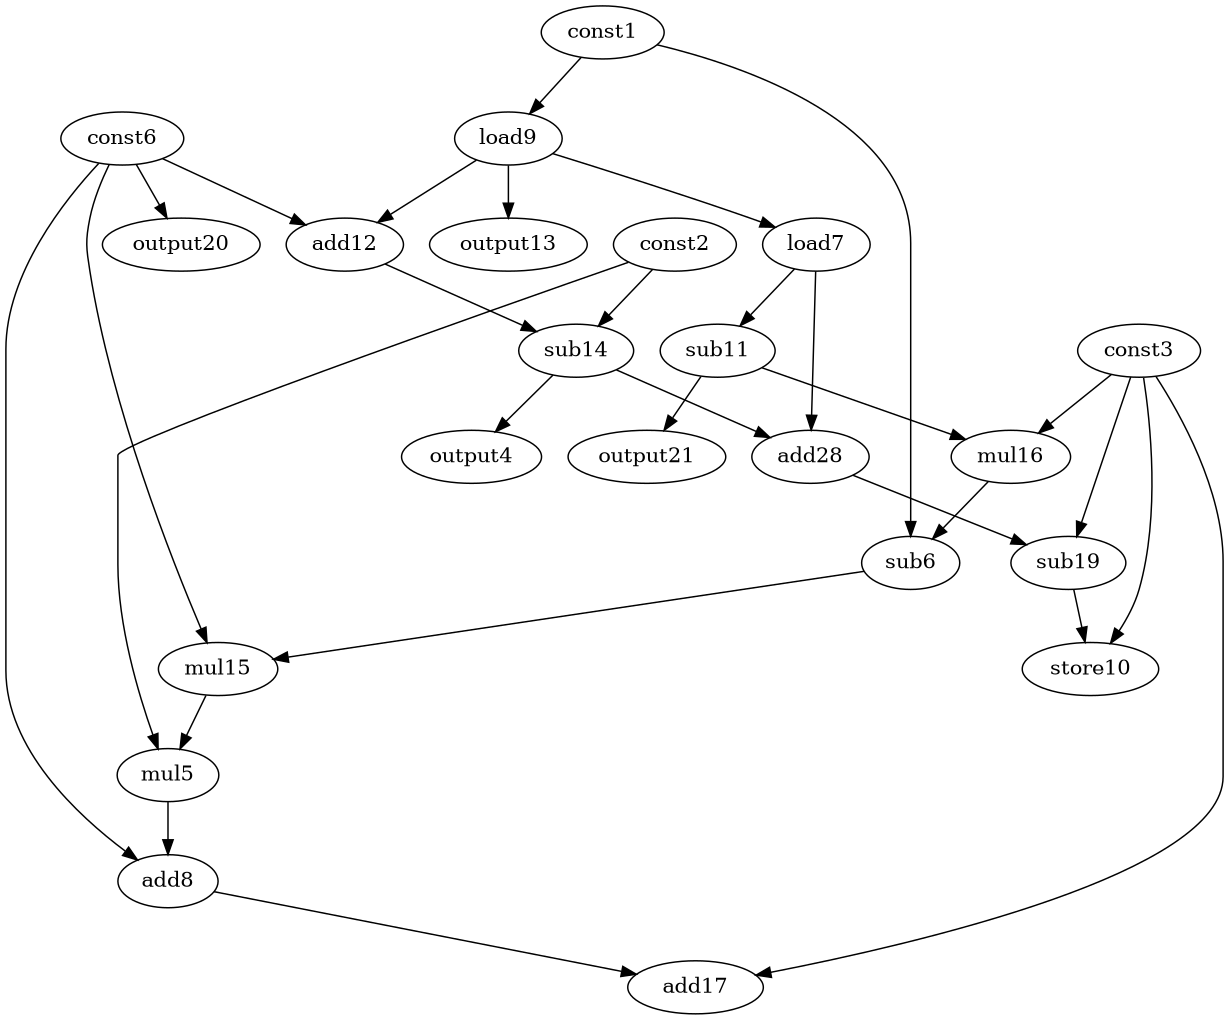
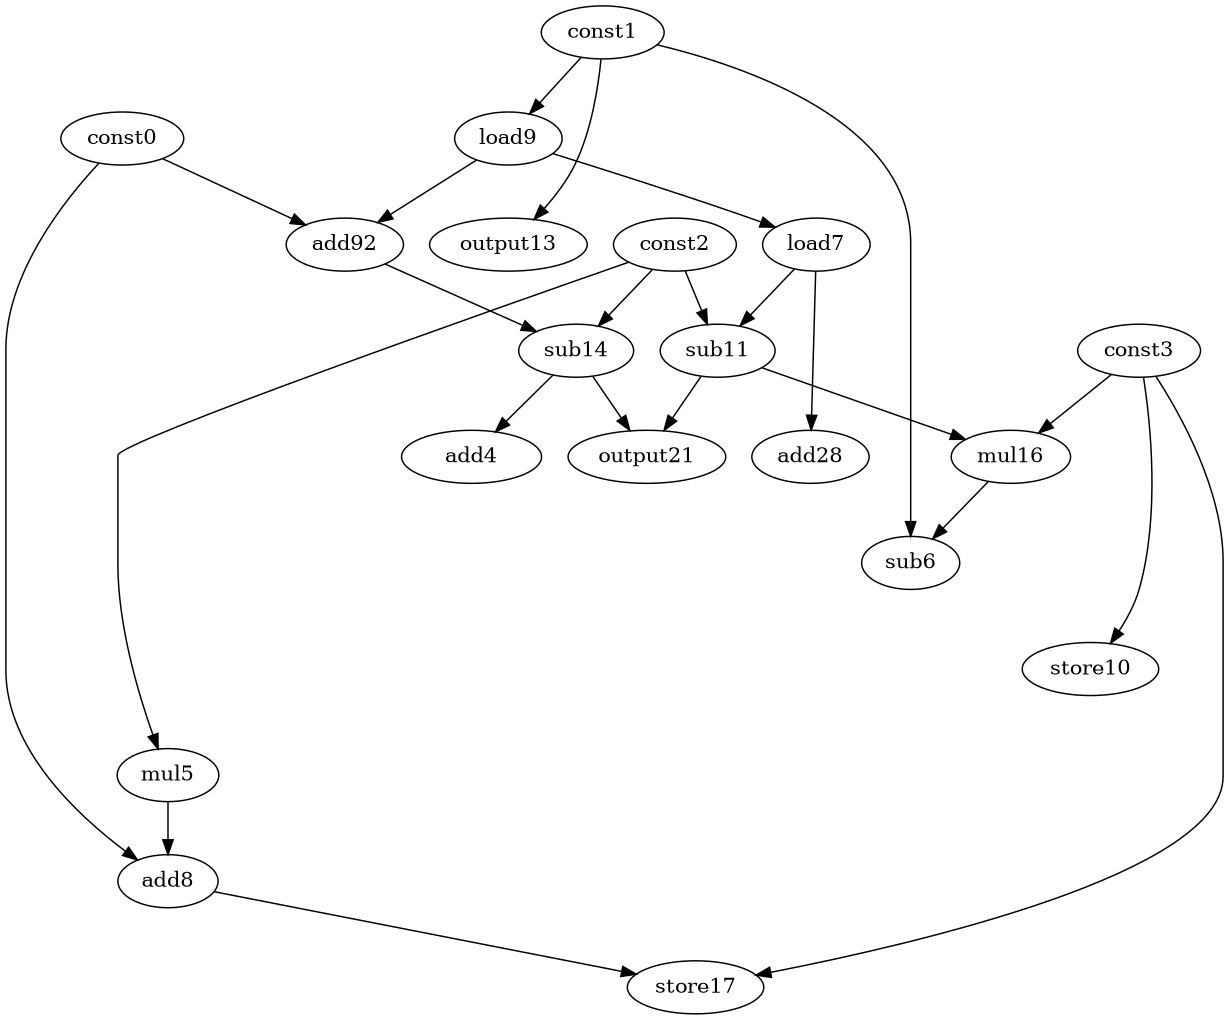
(122, 139) -> (122, 139)
(508, 184) -> (585, 139)
(181, 245) -> none
(345, 245) -> (345, 245)
none -> (693, 291)
(693, 404) -> (607, 397)
(472, 457) -> (472, 457)
(1068, 563) -> none
(218, 669) -> none
(696, 987) -> (696, 987)
